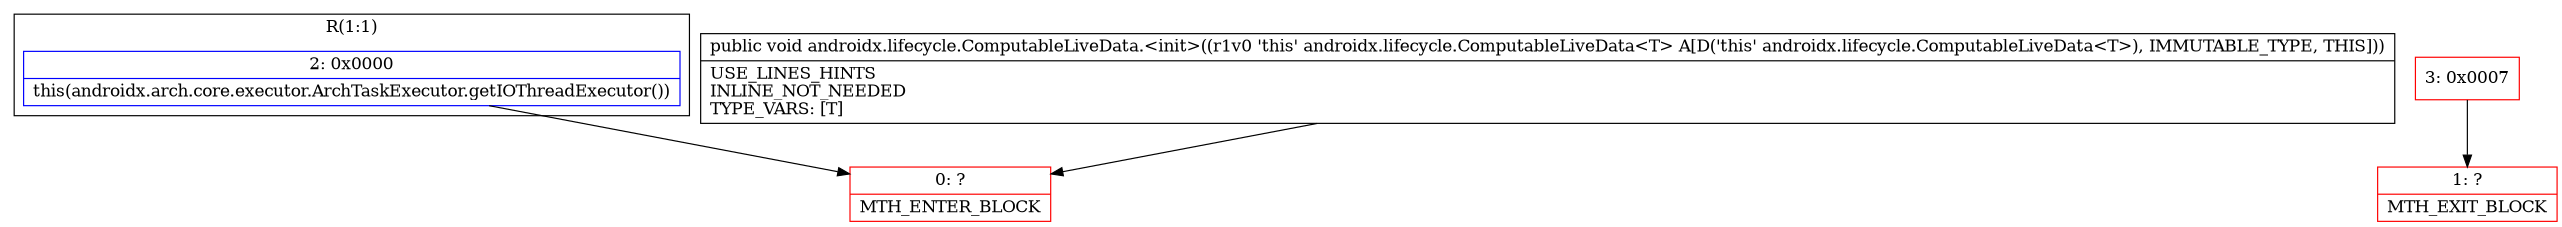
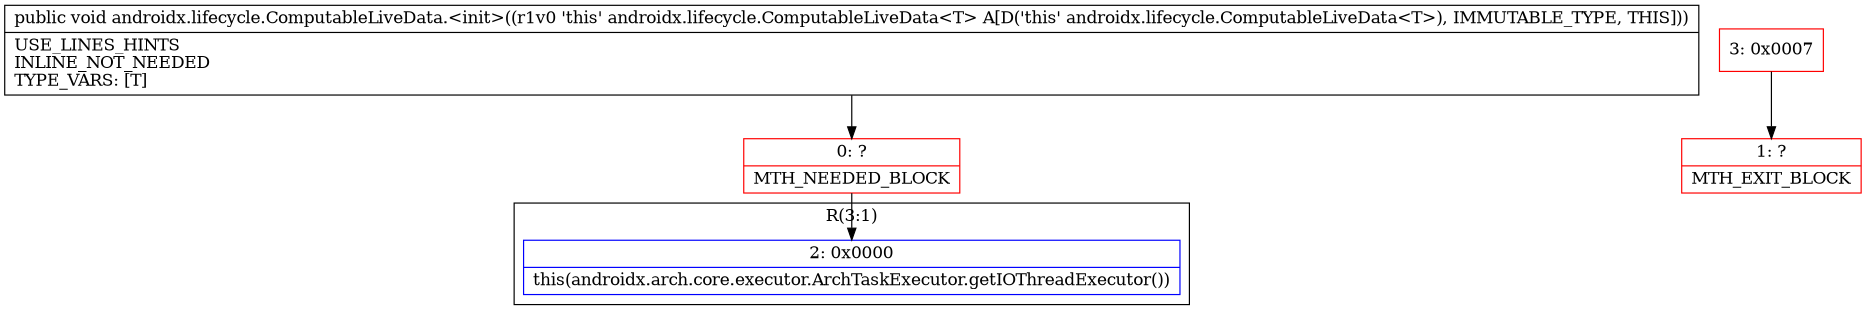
(352, 28) -> (852, 217)
(663, 139) -> (852, 210)
(950, 207) -> (852, 179)
